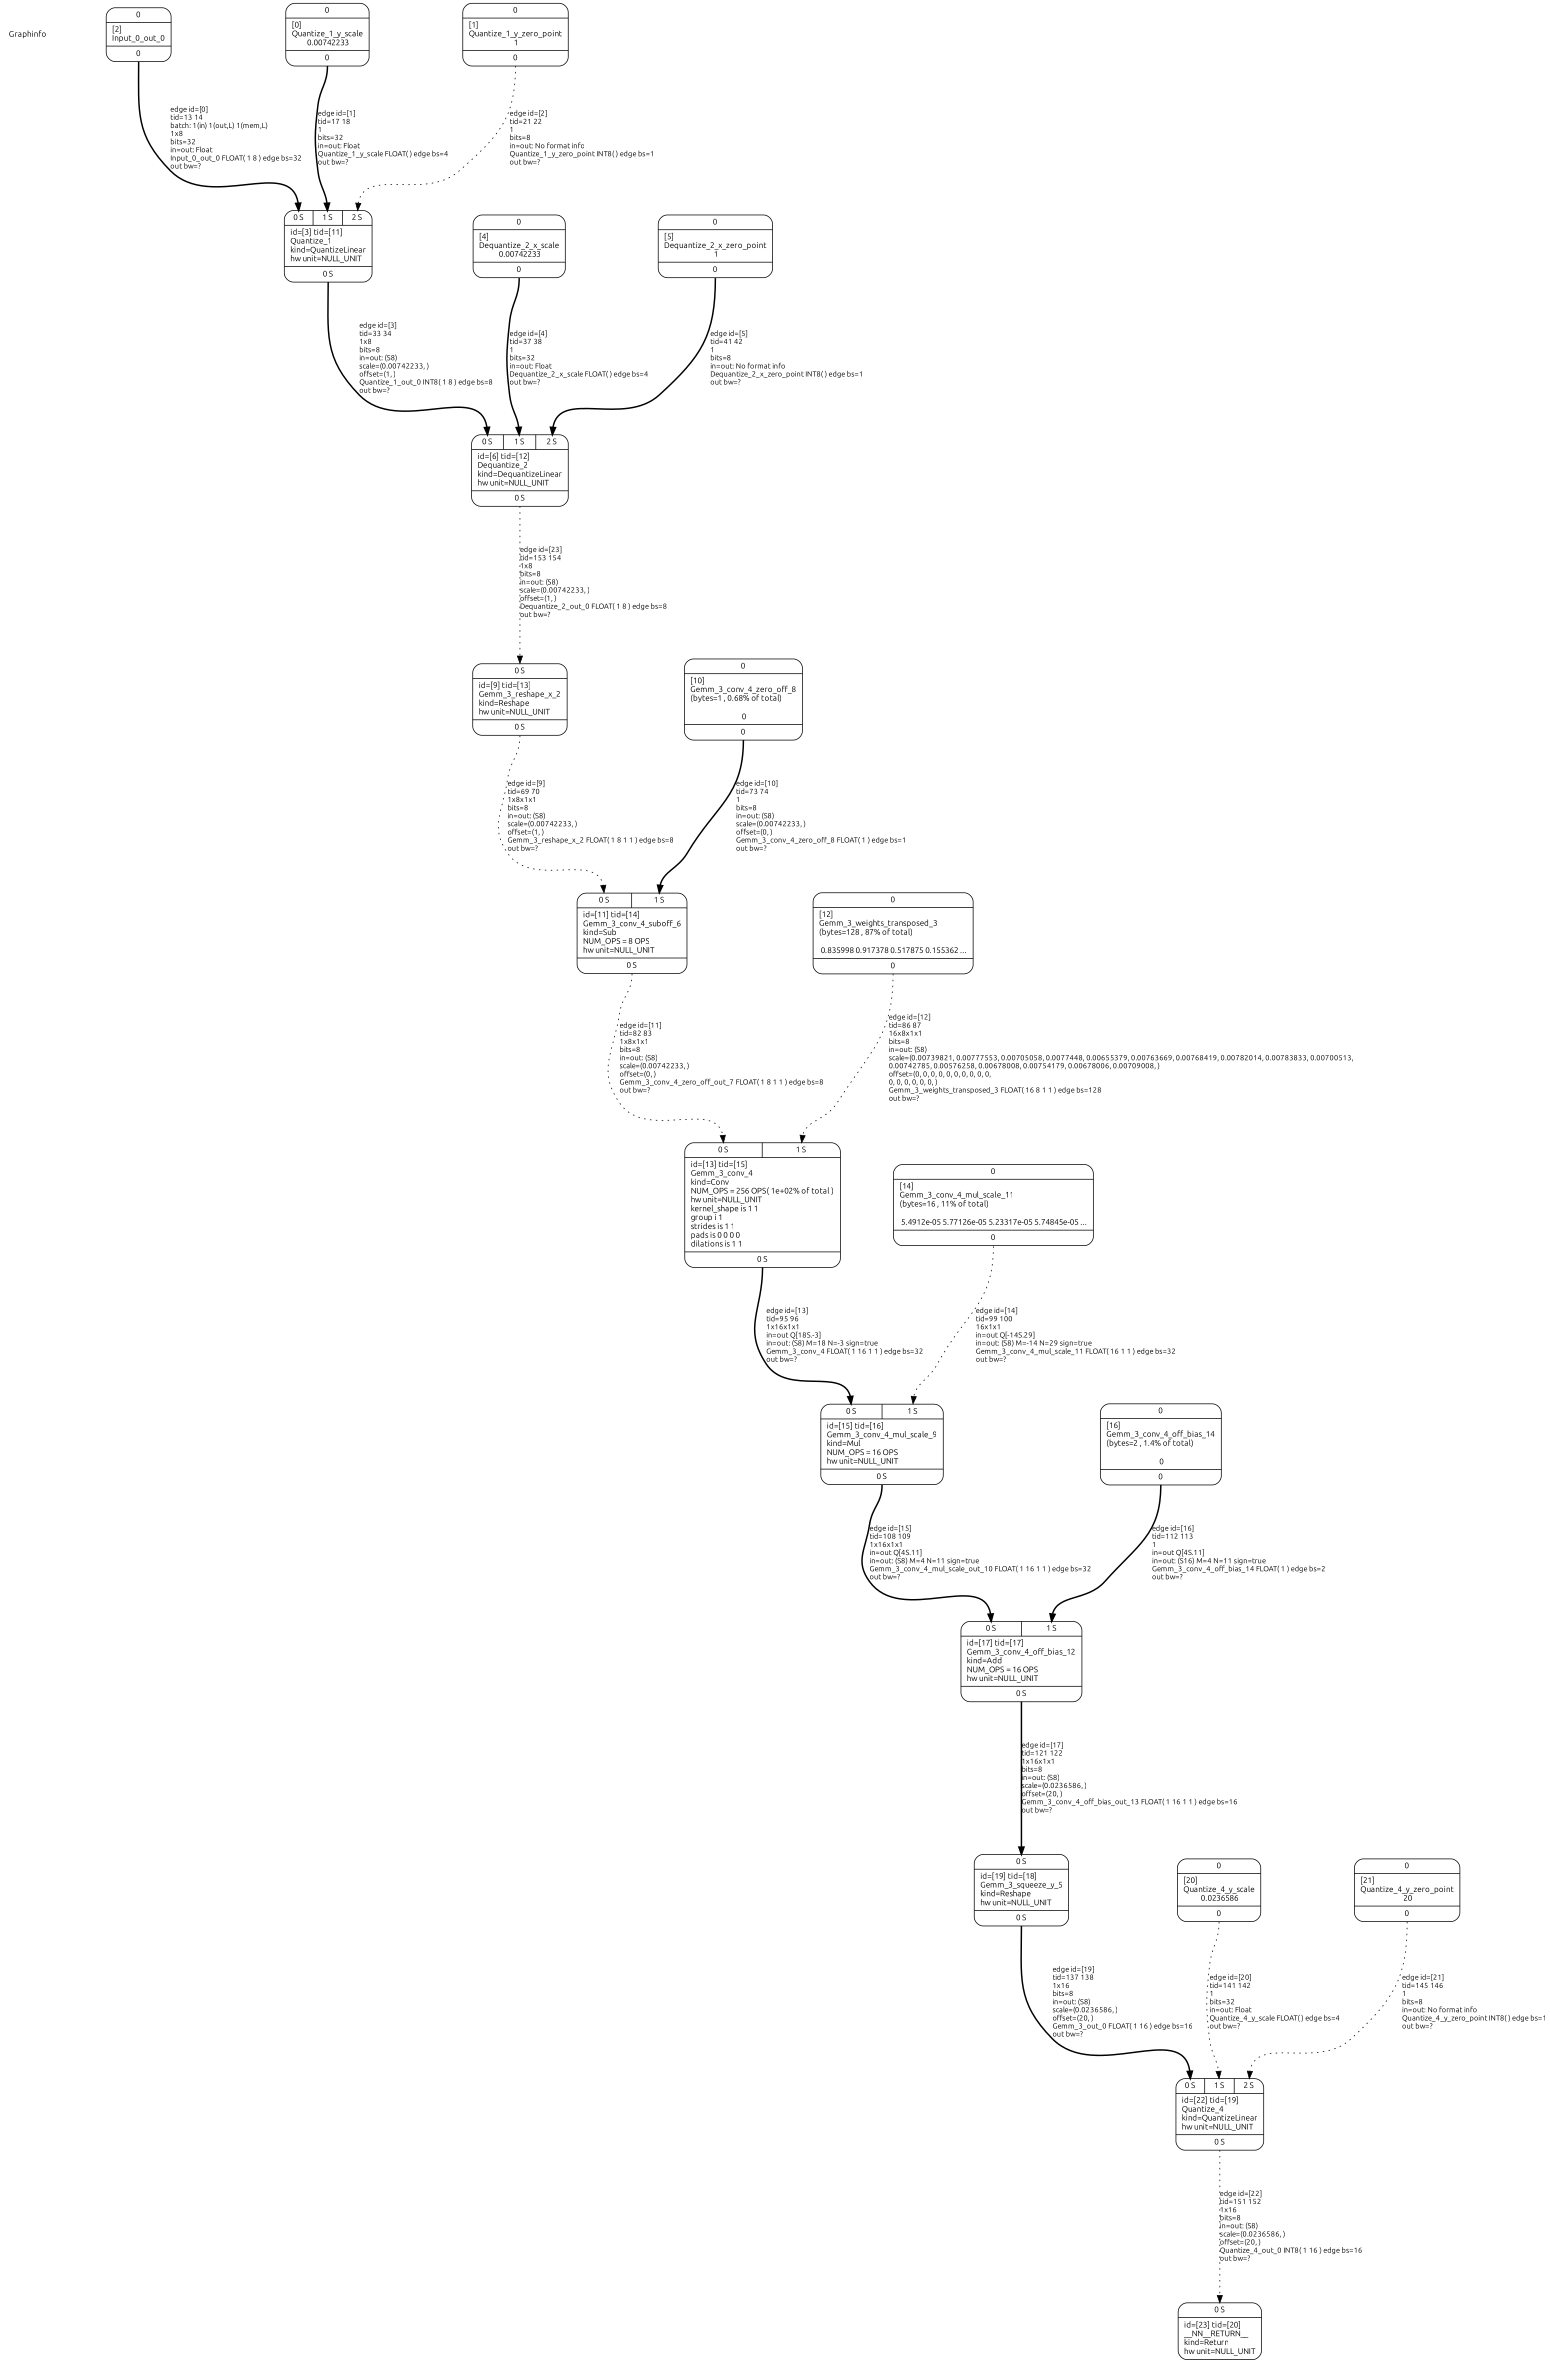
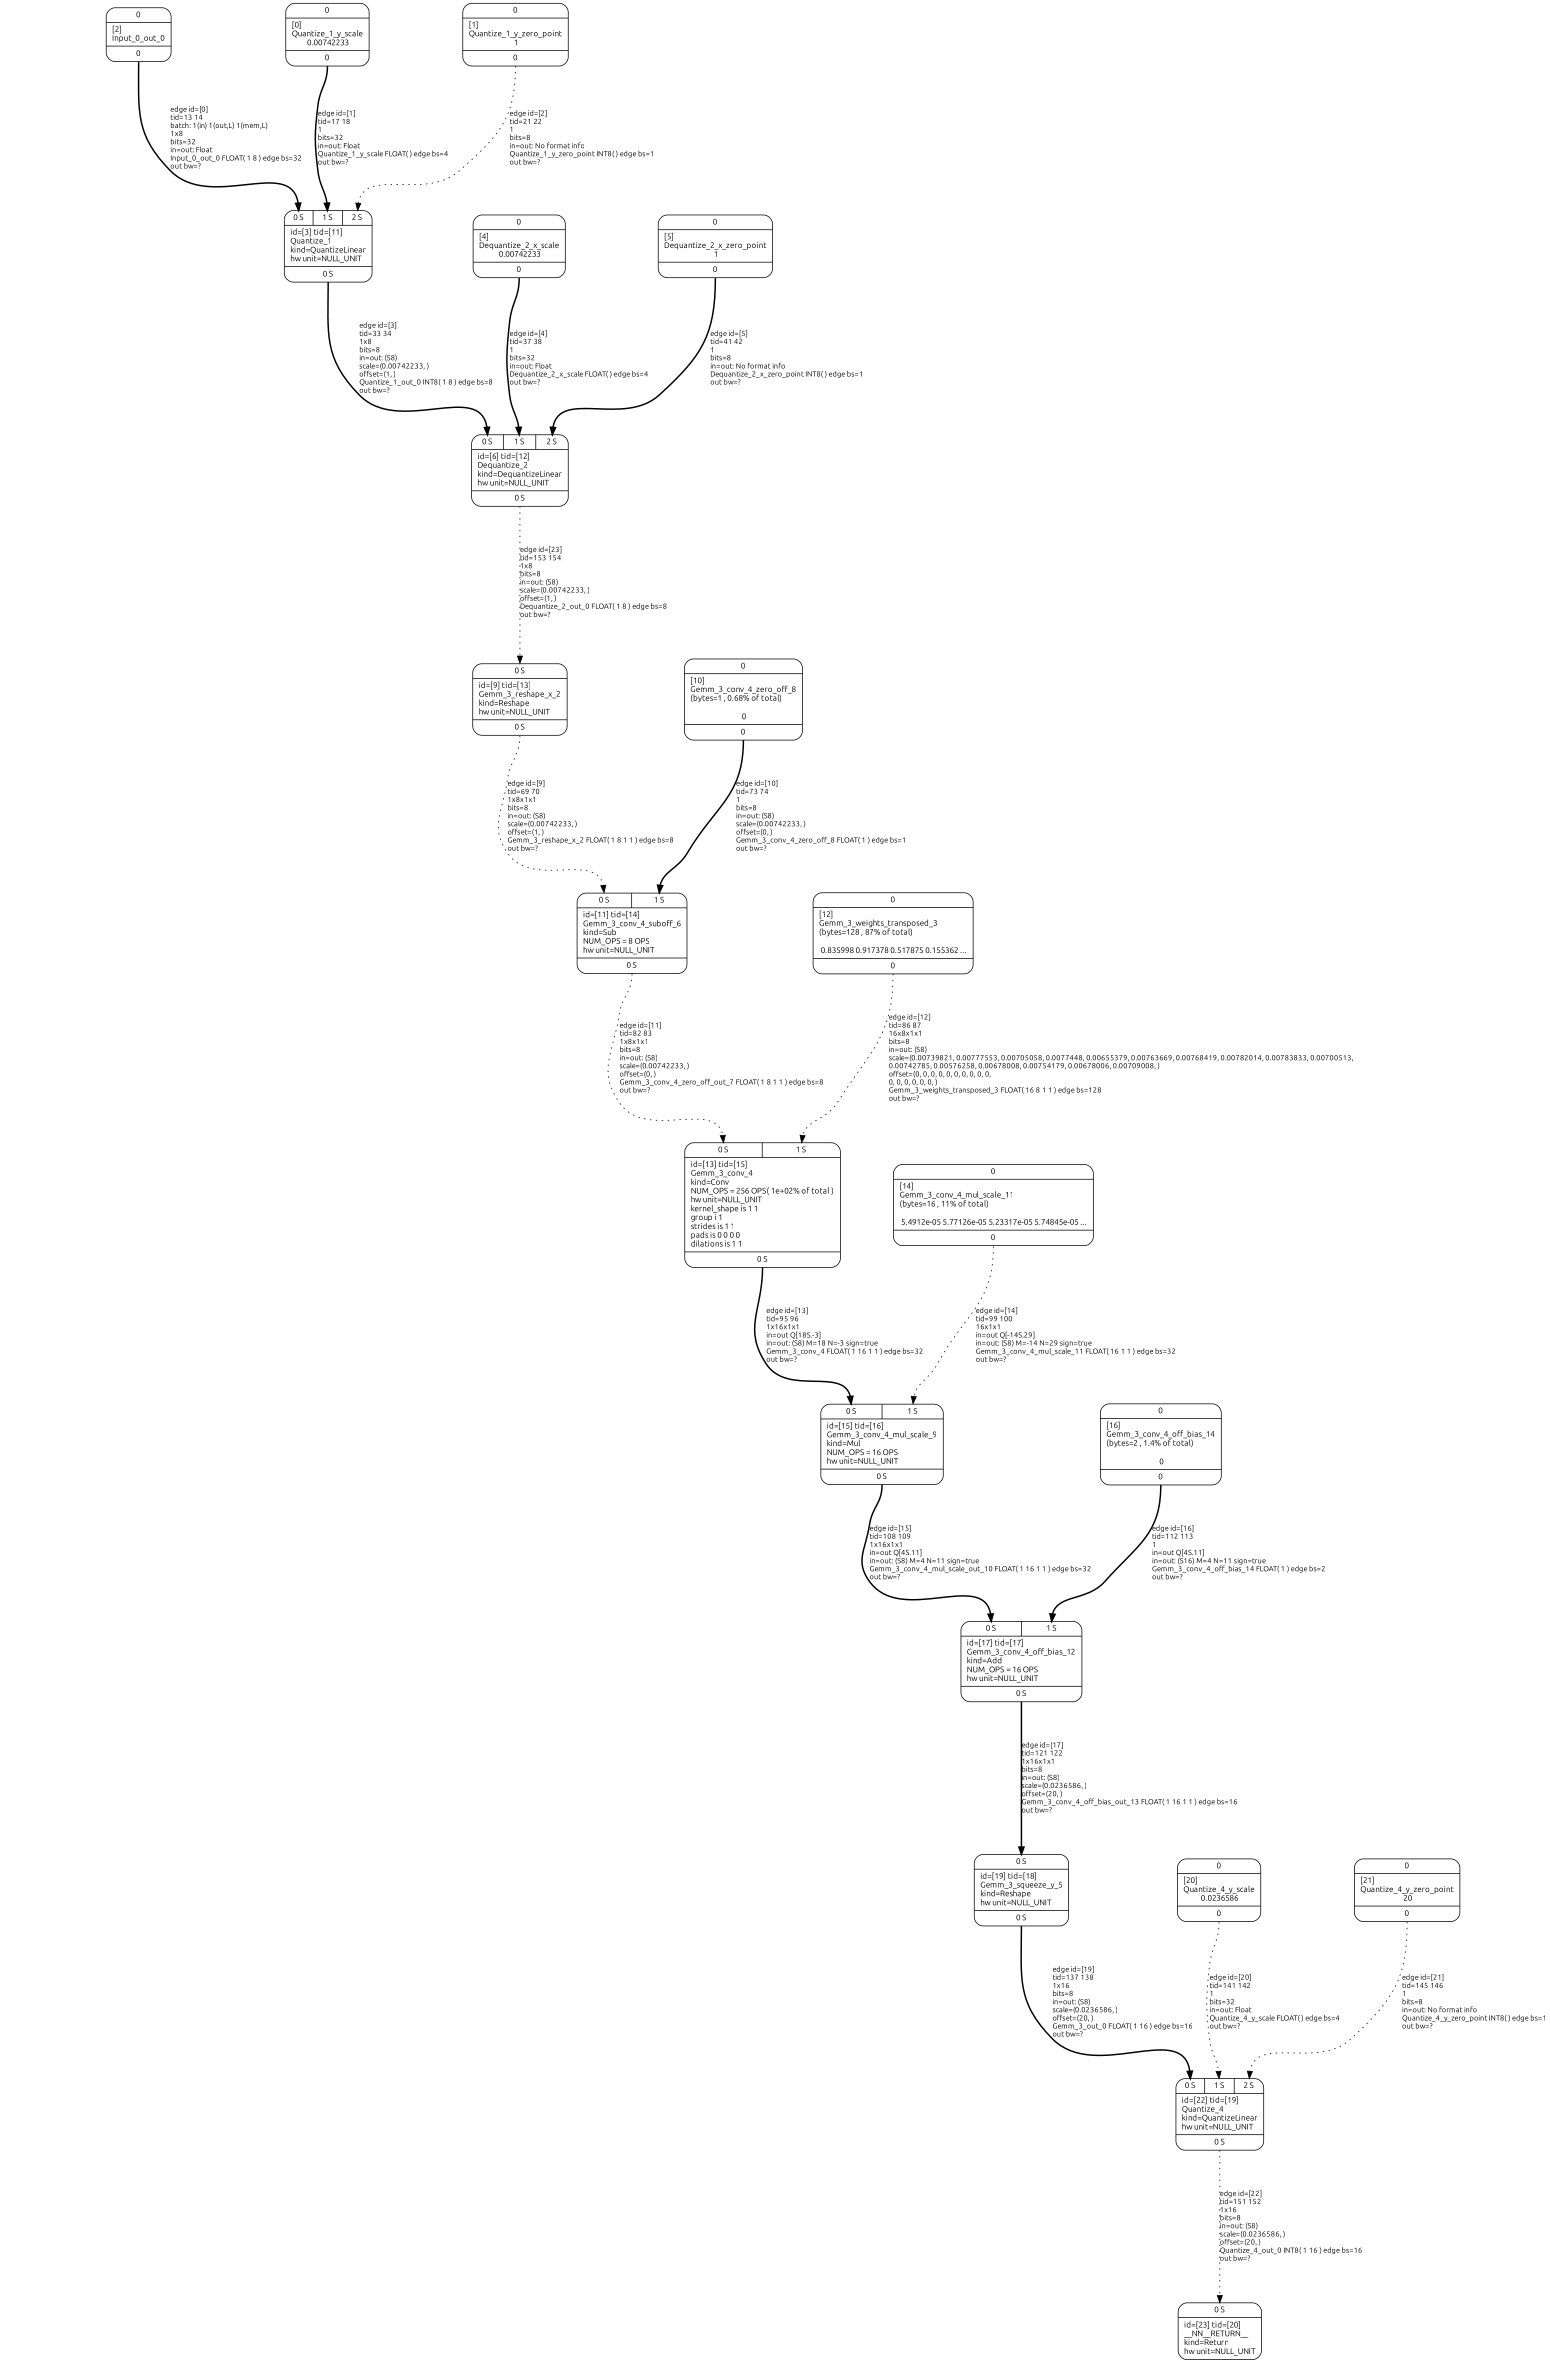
(28, 35) -> none
